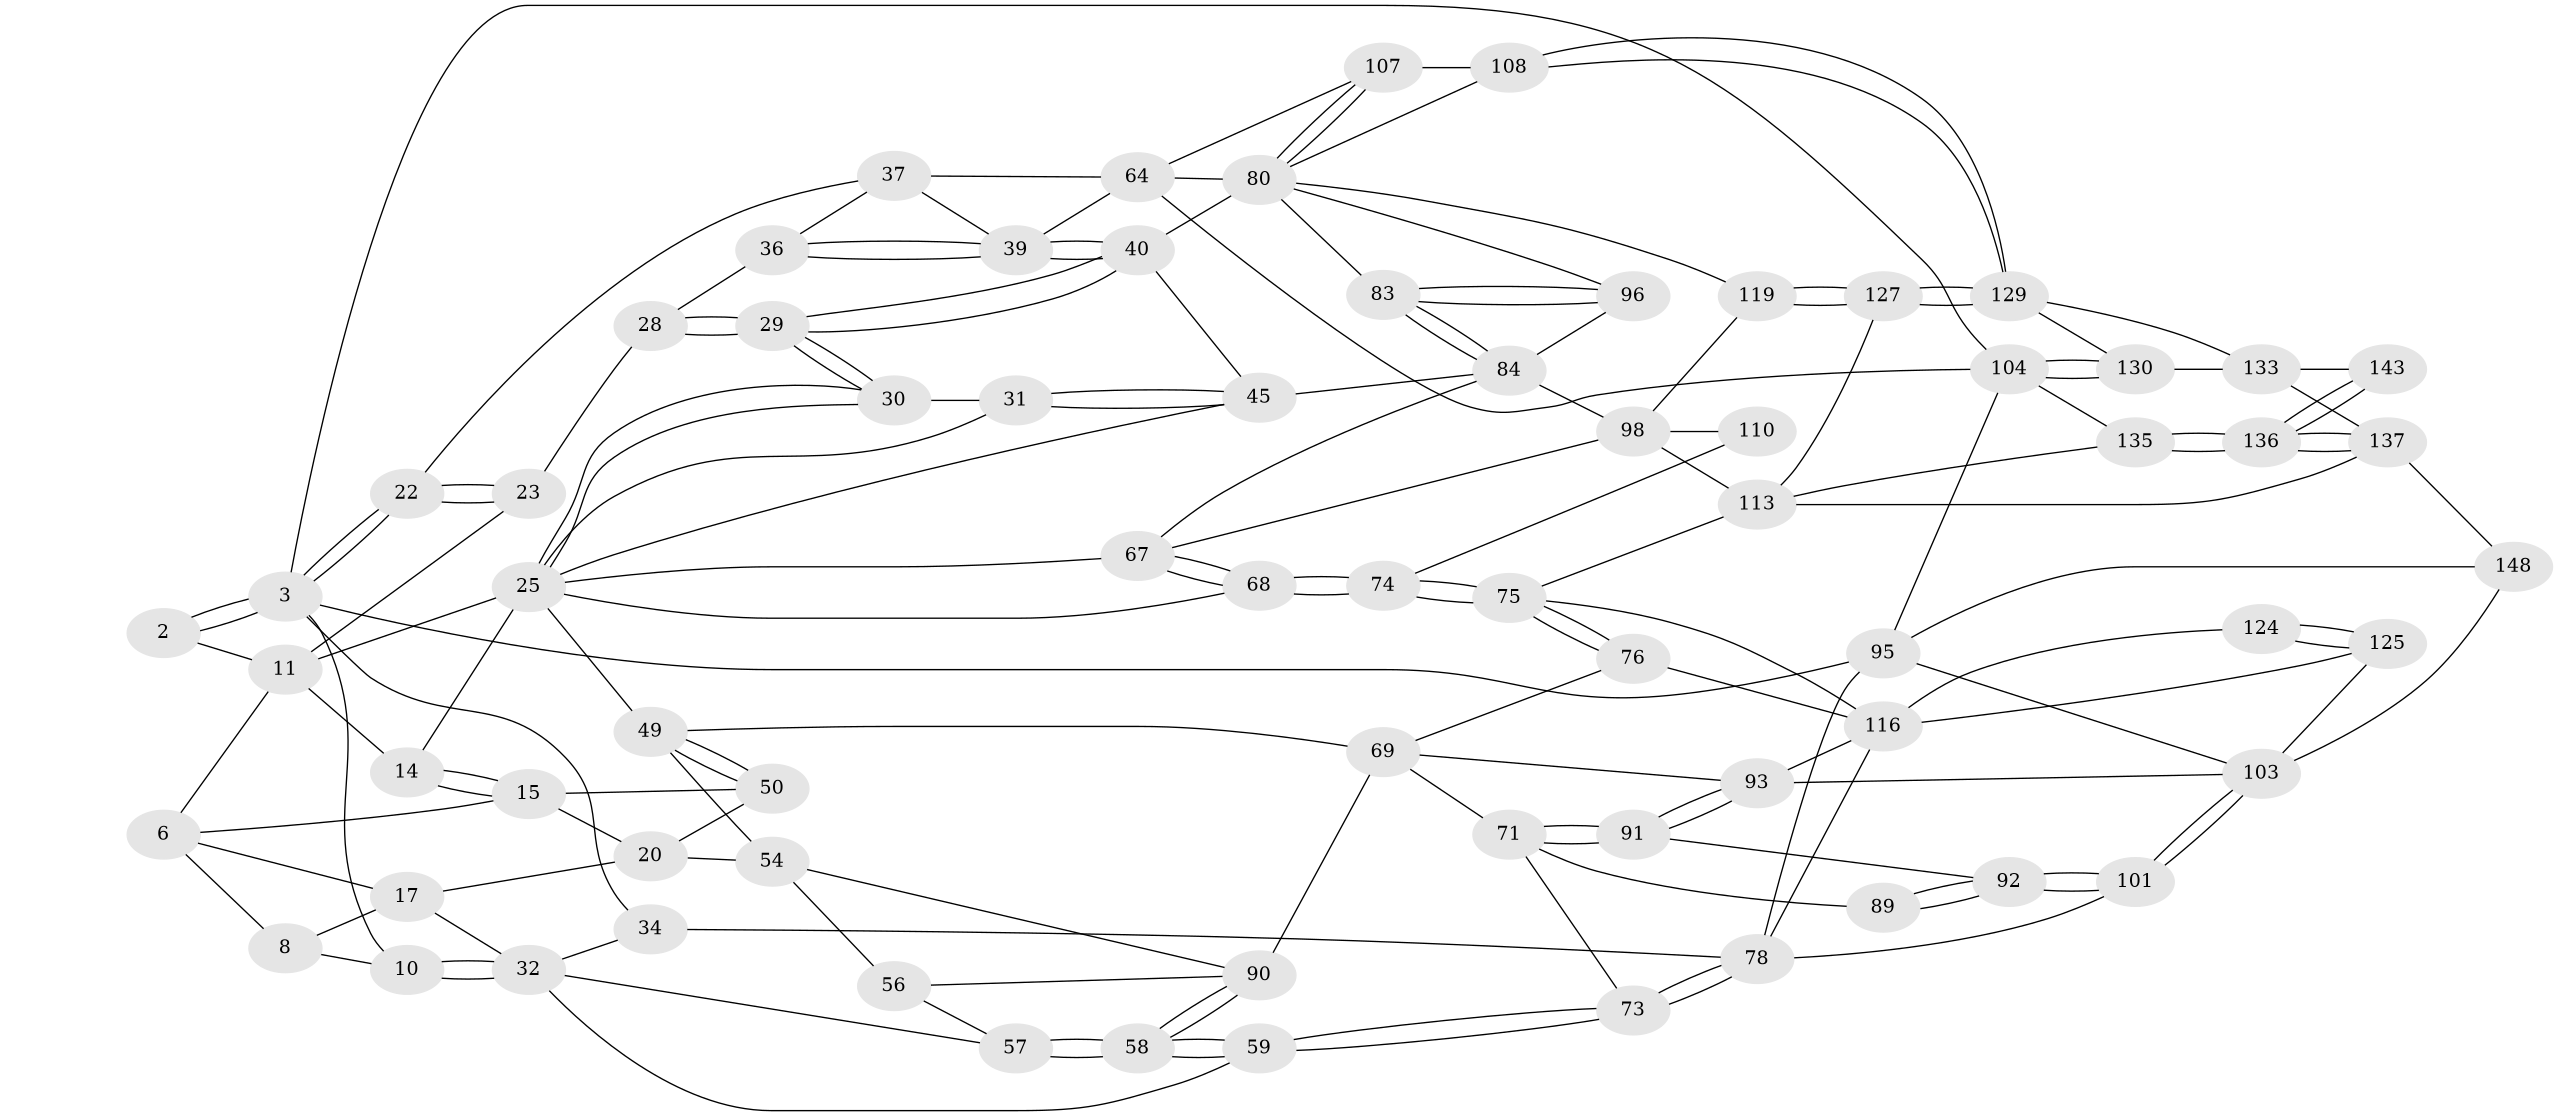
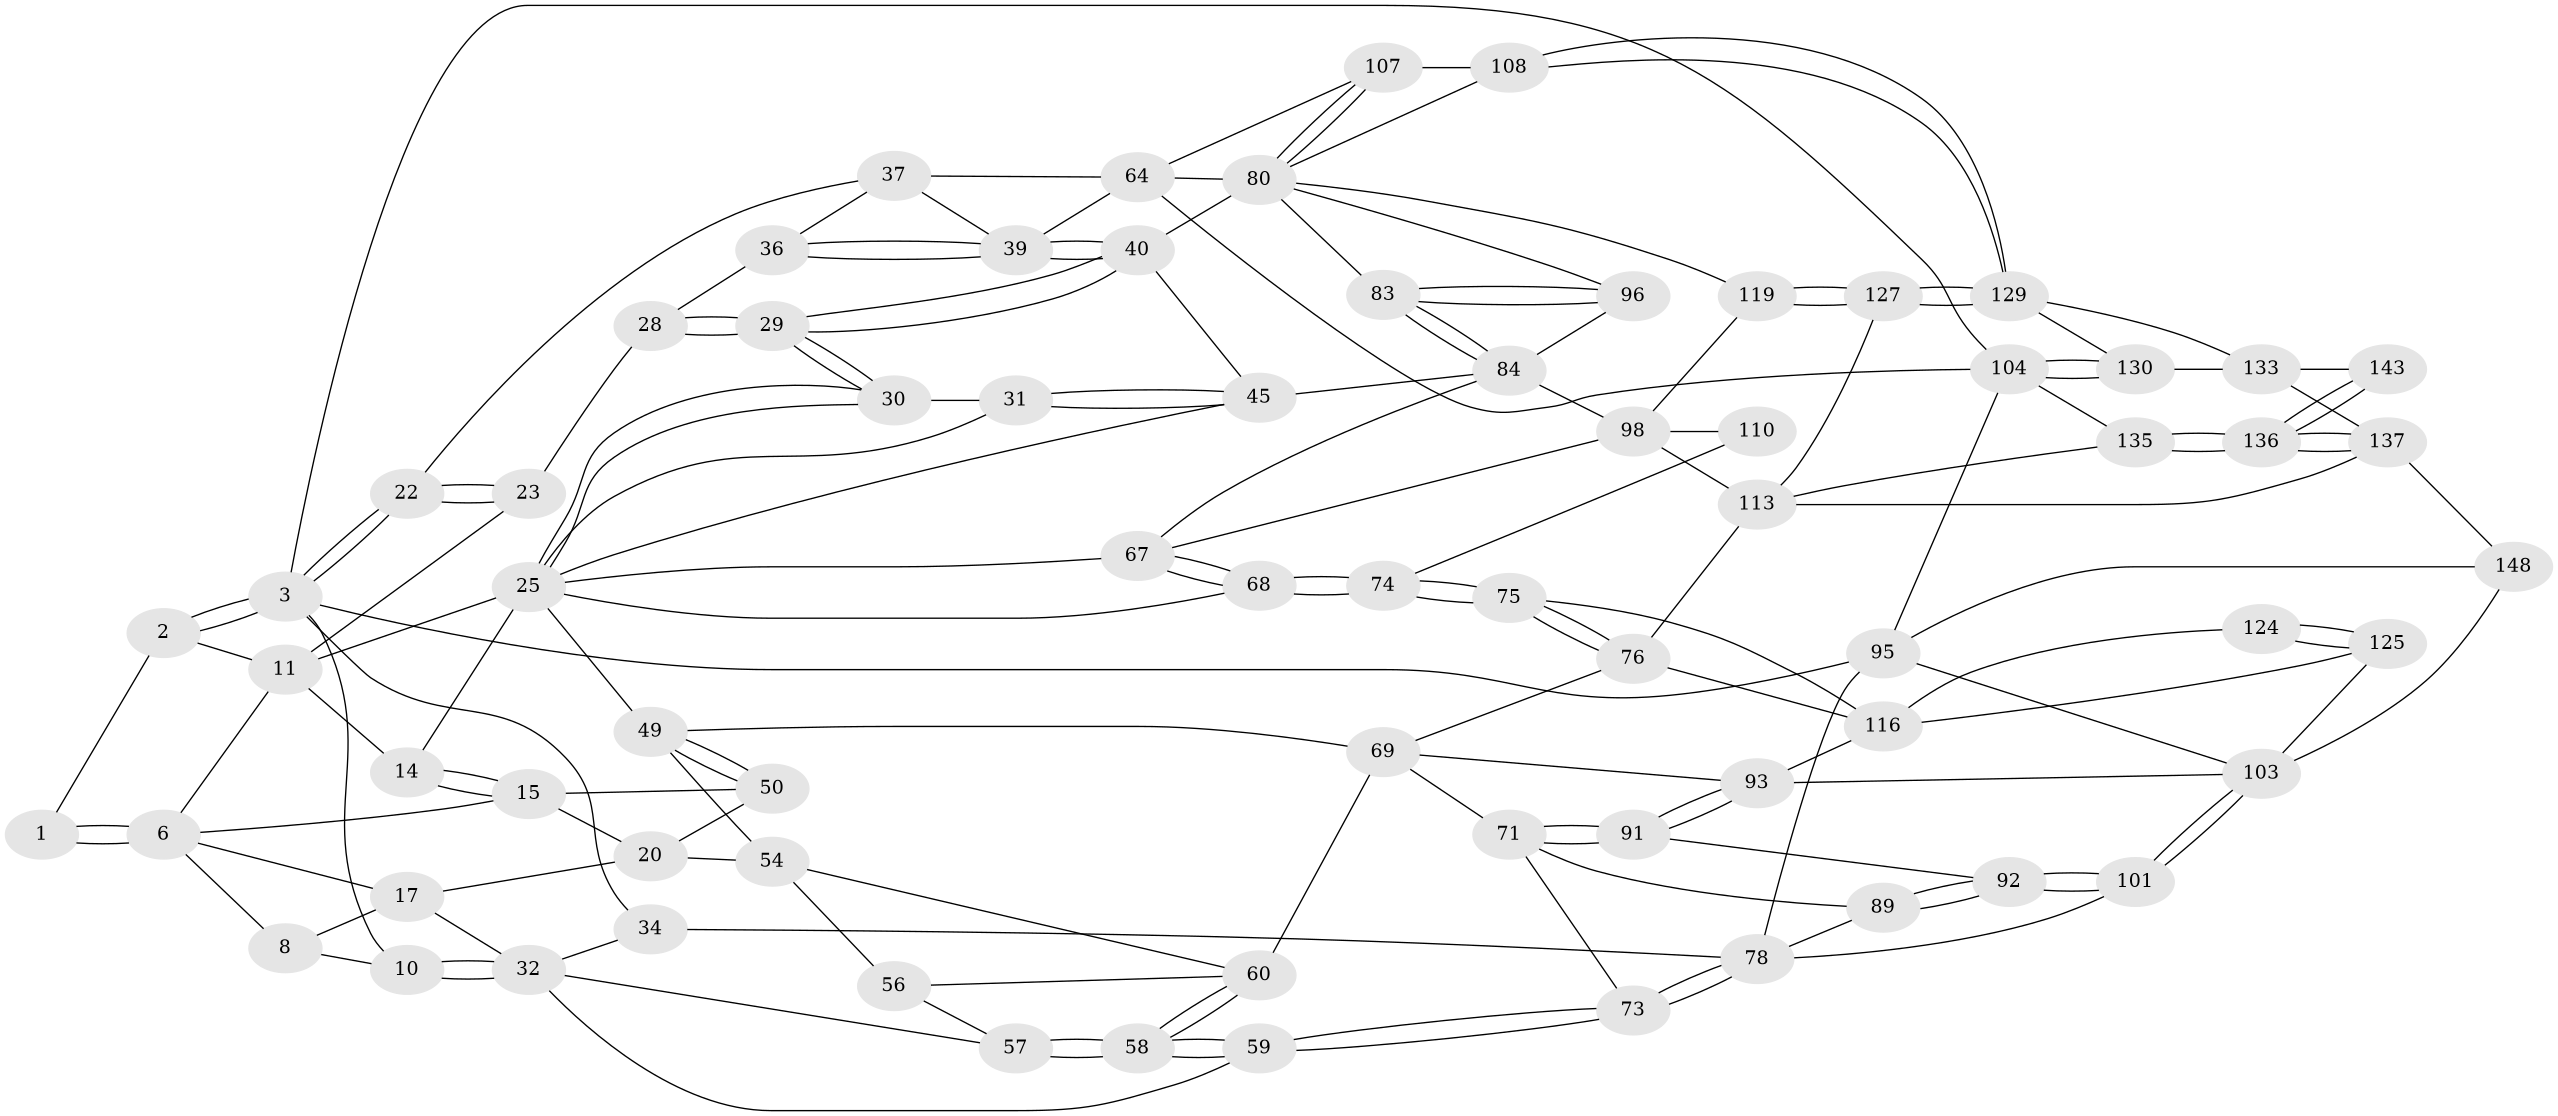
(1633, 551) -> (1695, 582)
none -> (42, 835)
(1820, 843) -> (1820, 933)
(1259, 975) -> (1259, 975)
